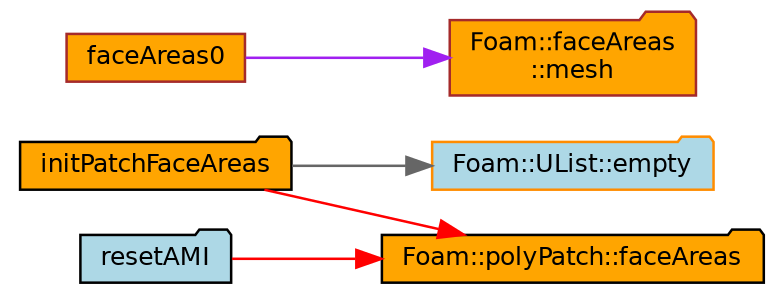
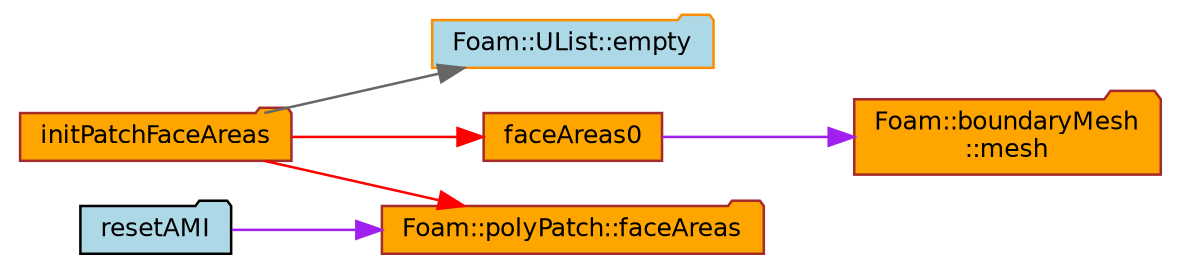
(573, 58) -> (1008, 137)
none -> (375, 137)
(156, 166) -> (156, 137)
(294, 259) -> (294, 230)
(573, 259) -> (573, 230)
